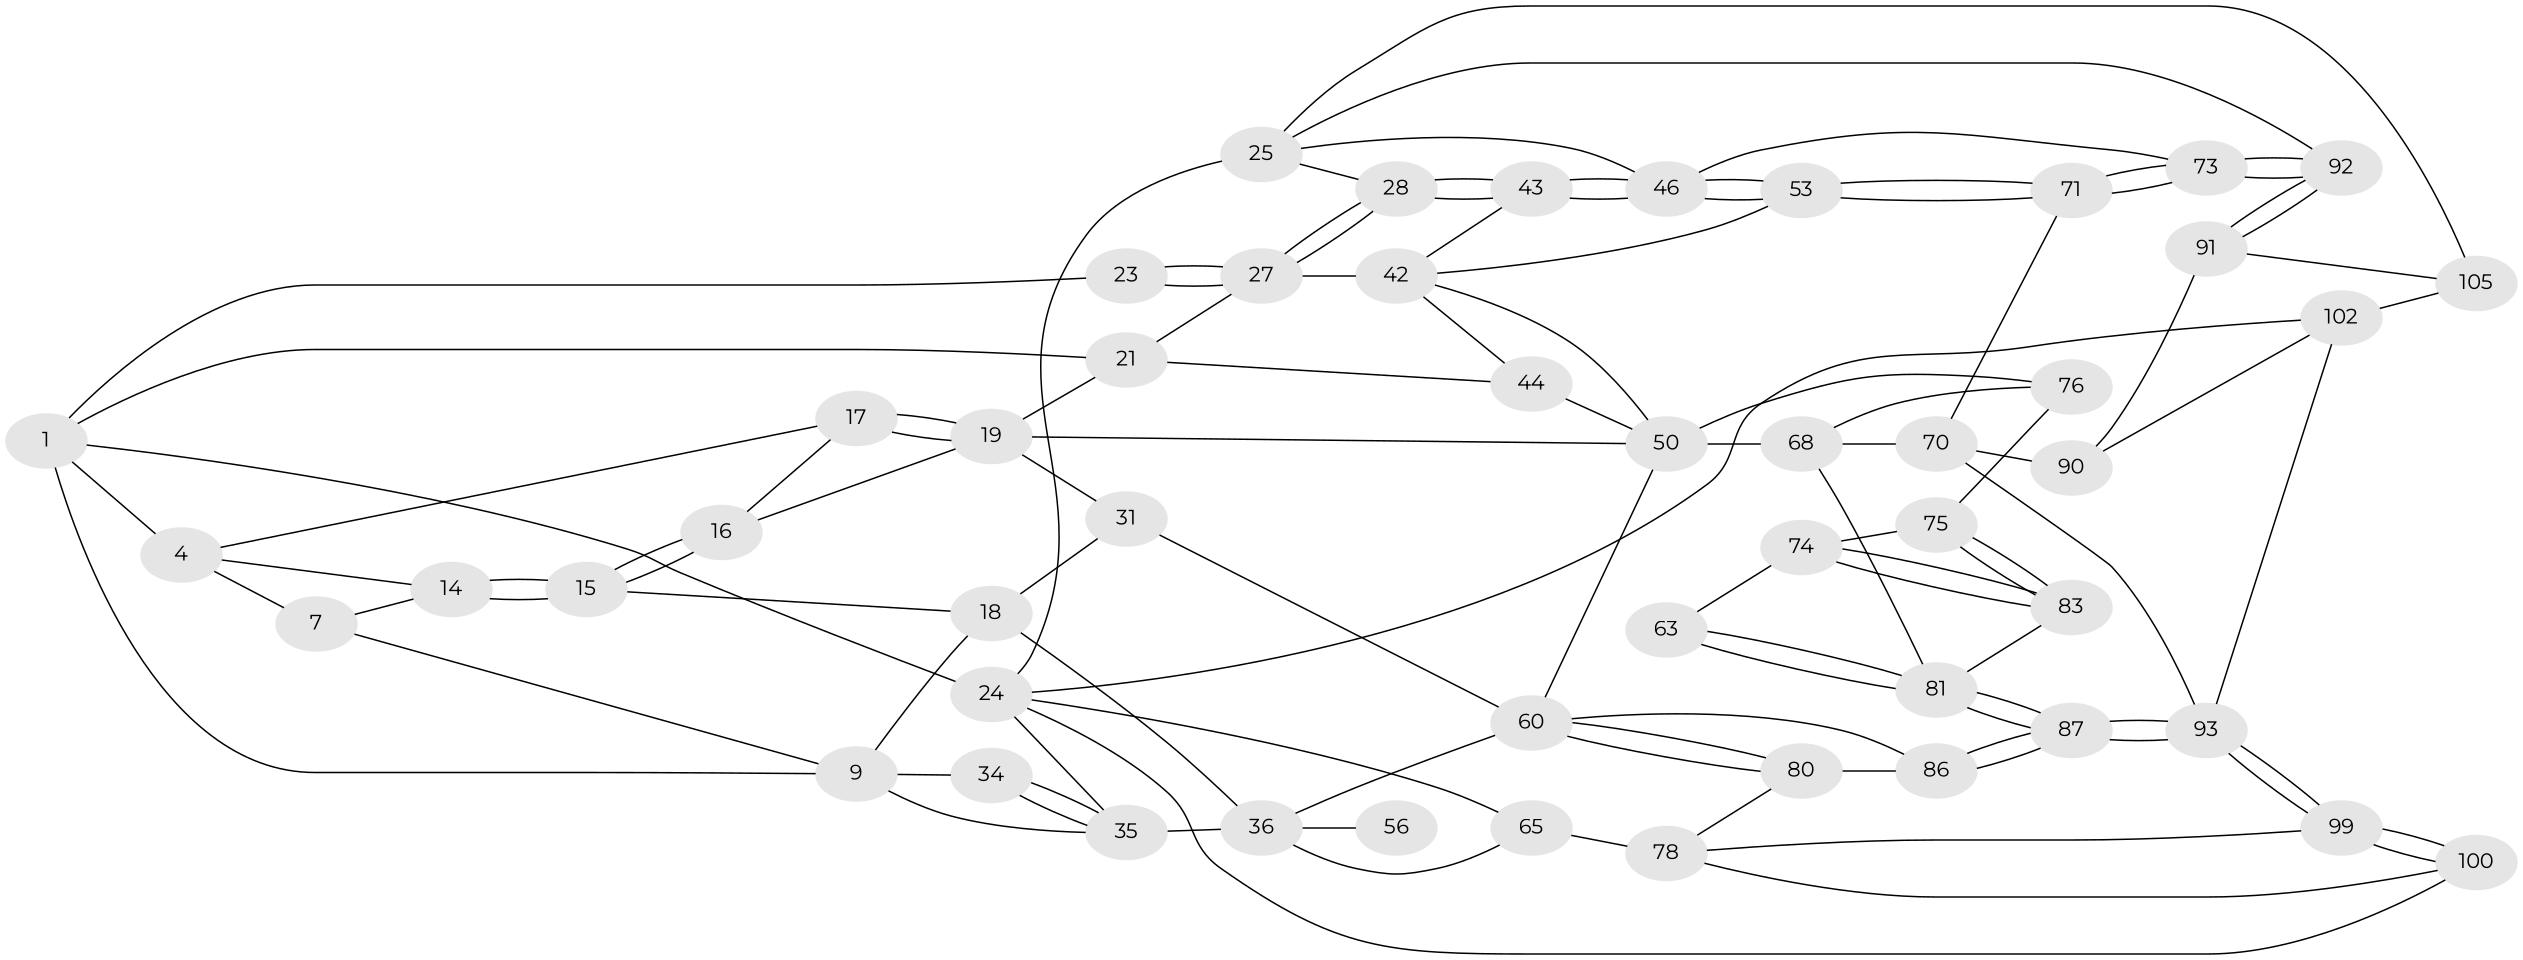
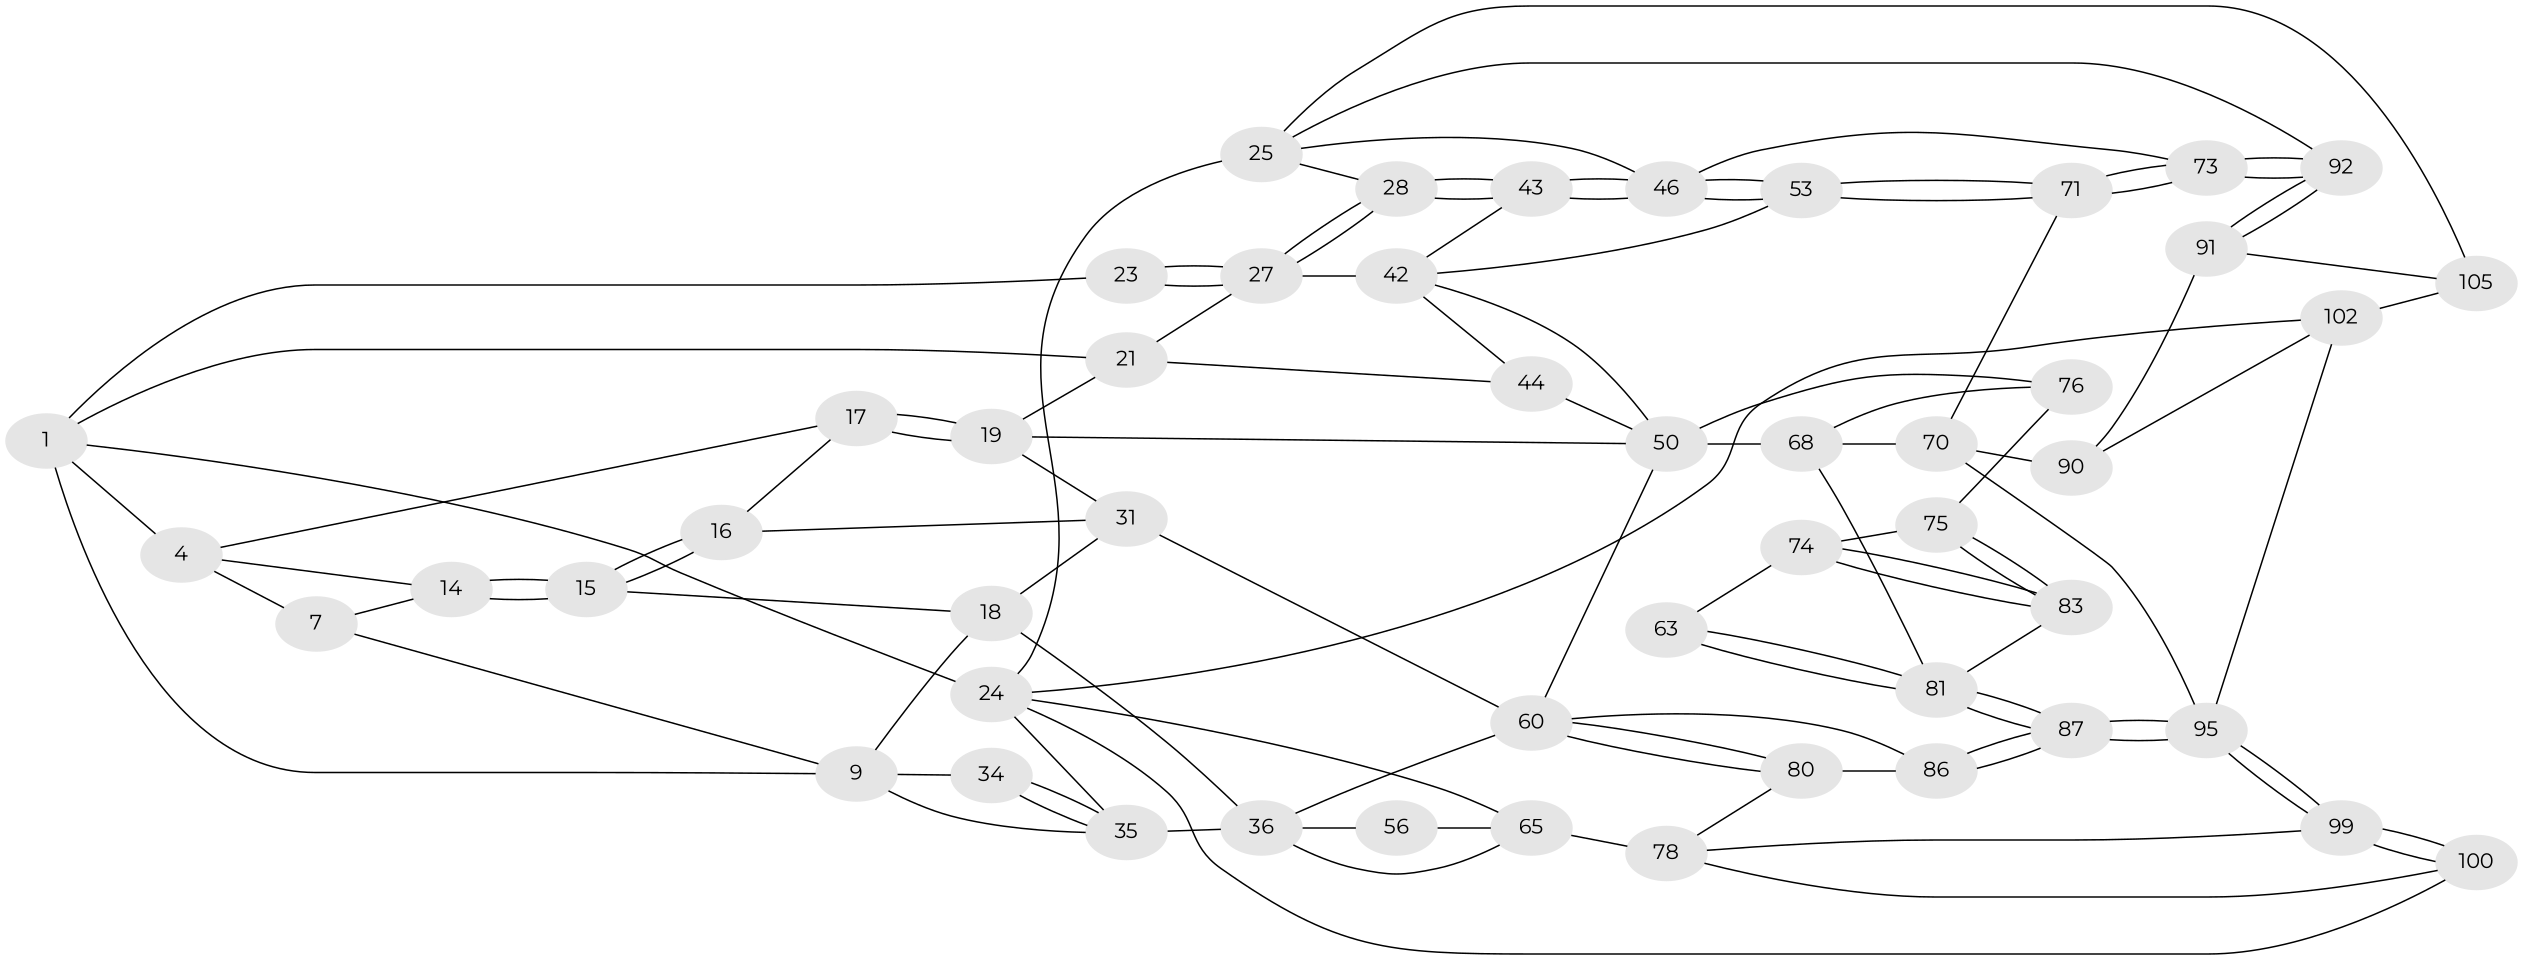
(857, 484) -> (924, 526)
(2206, 730) -> (2206, 730)
none -> (1464, 828)
